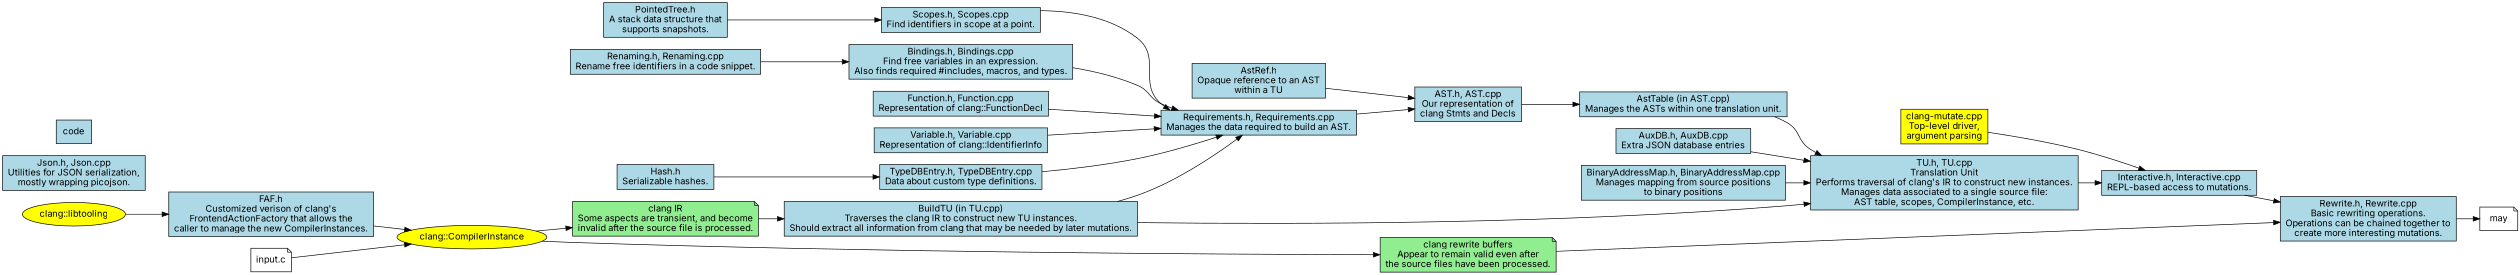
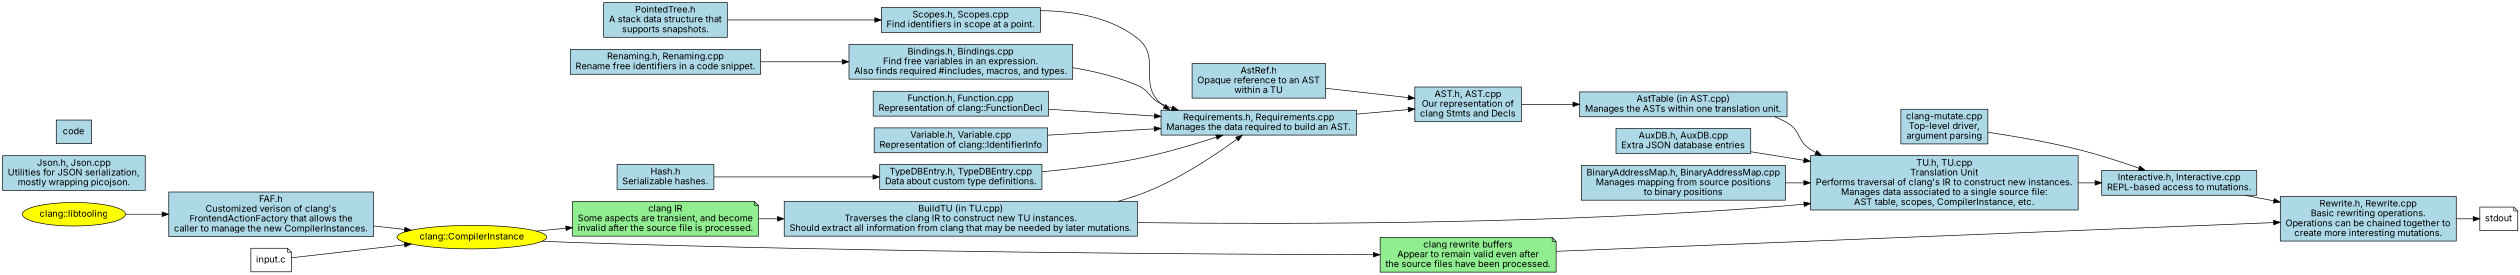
(1944, 127) -> (1944, 127)
(2499, 219) -> (2499, 219)
